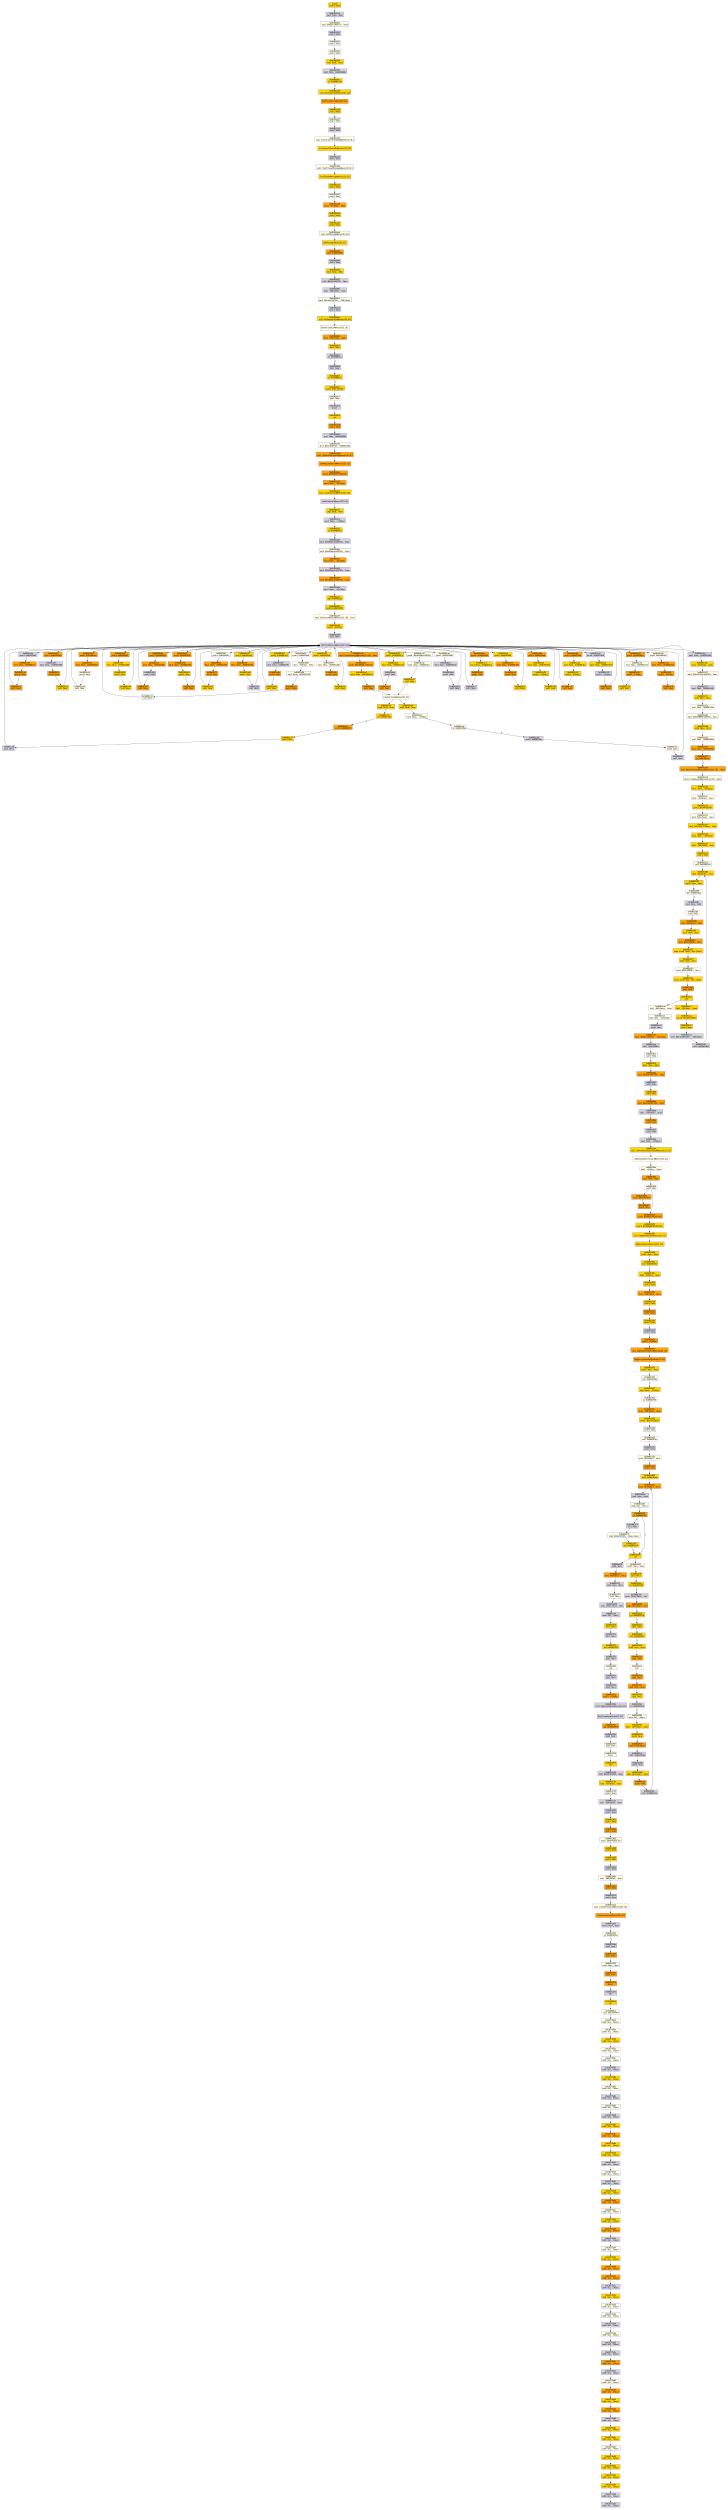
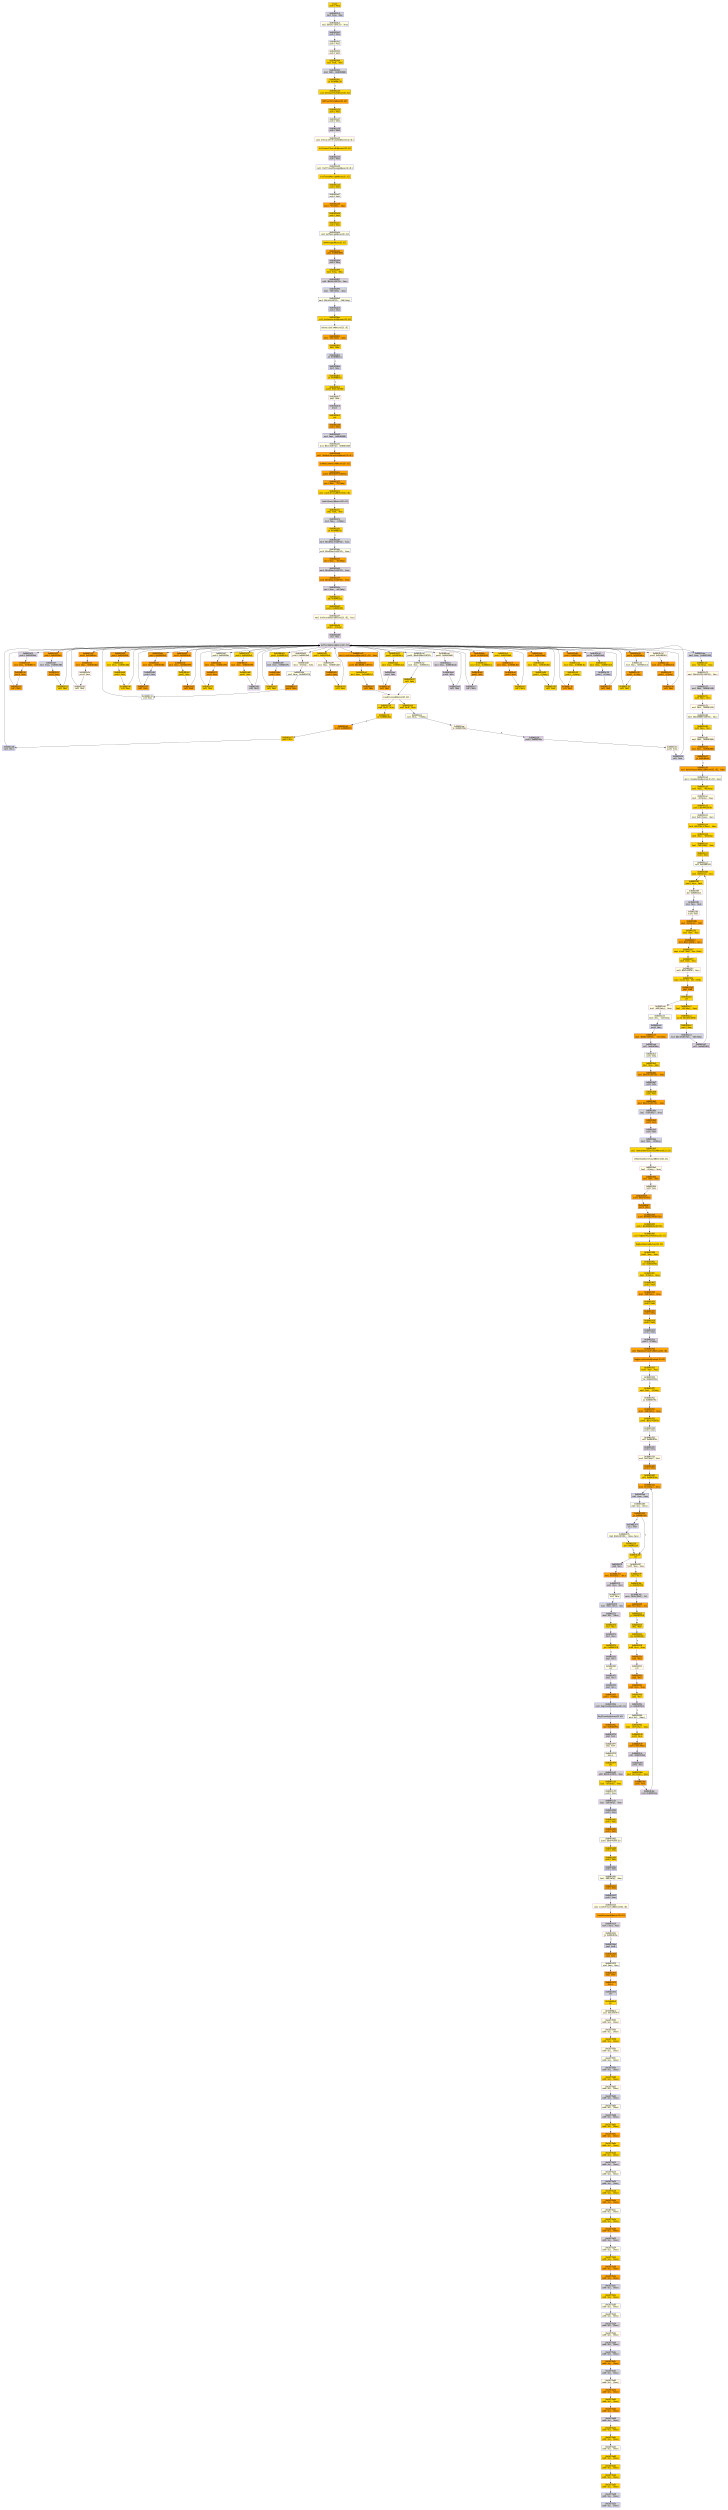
(653, 1201) -> (647, 1211)
(650, 1341) -> (650, 1341)
